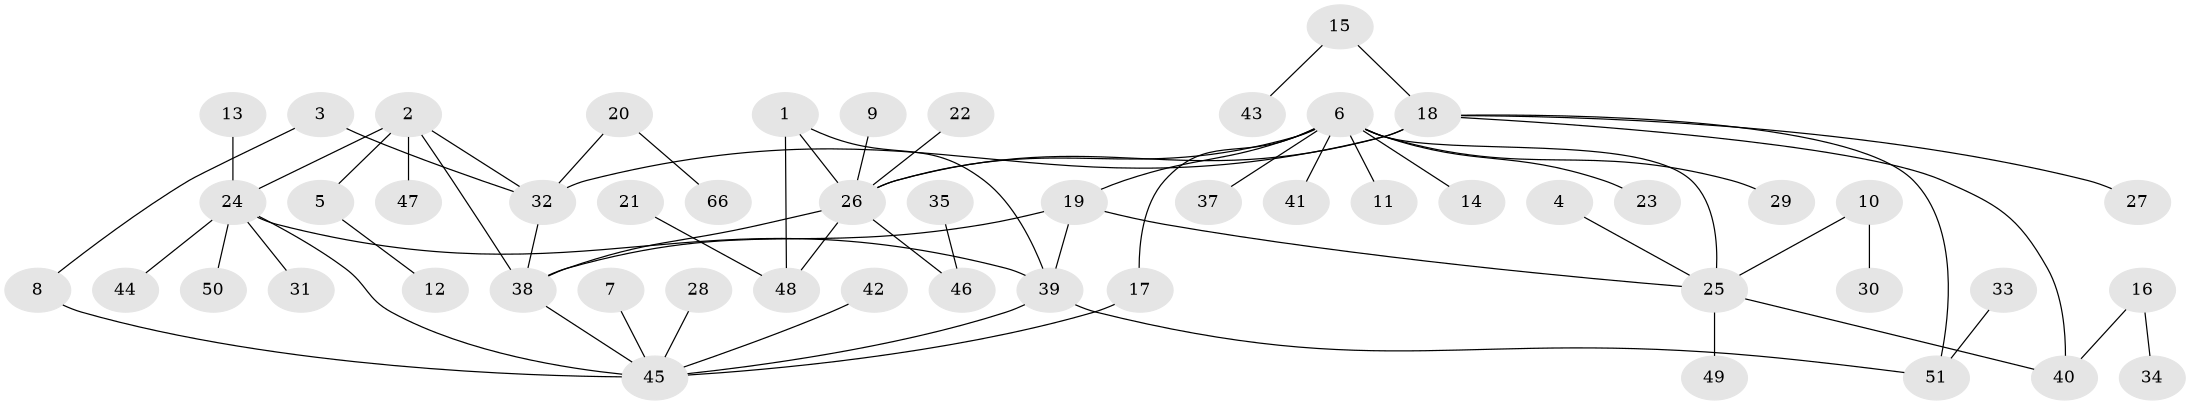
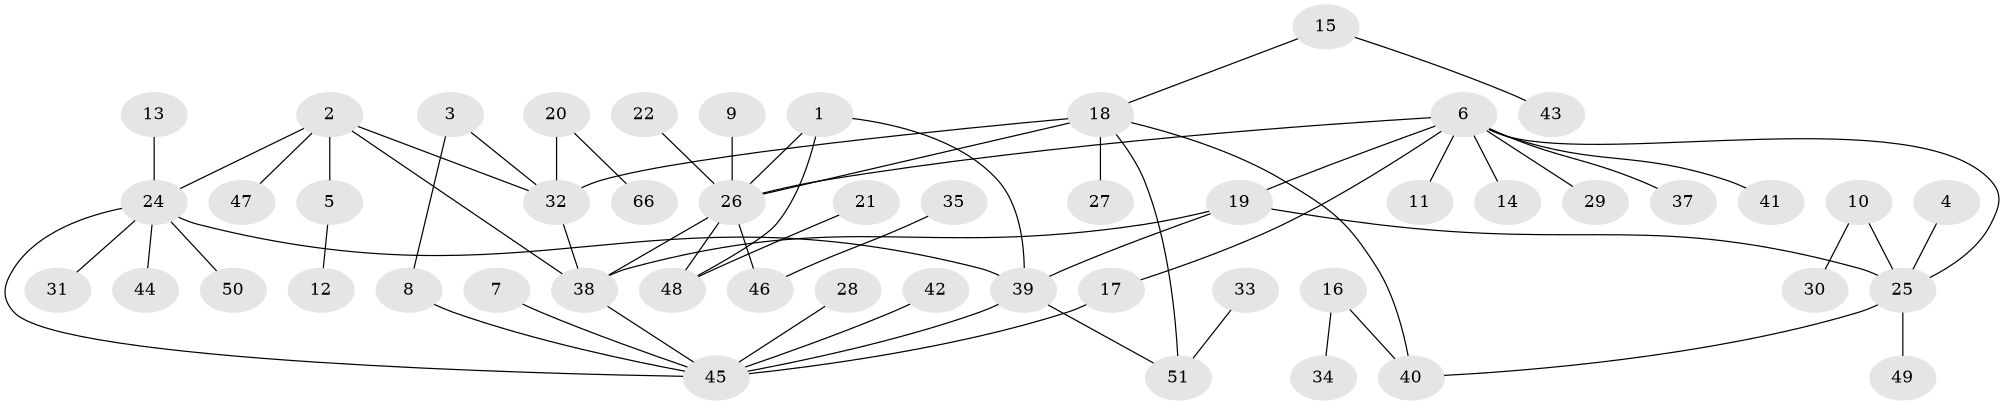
(1647, 202) -> none
